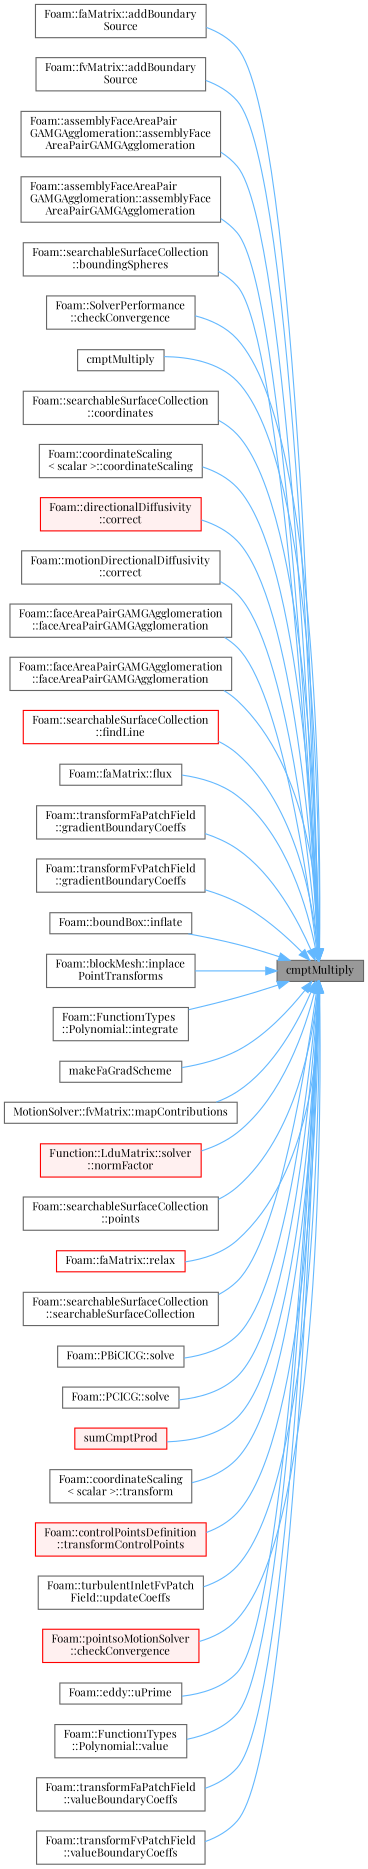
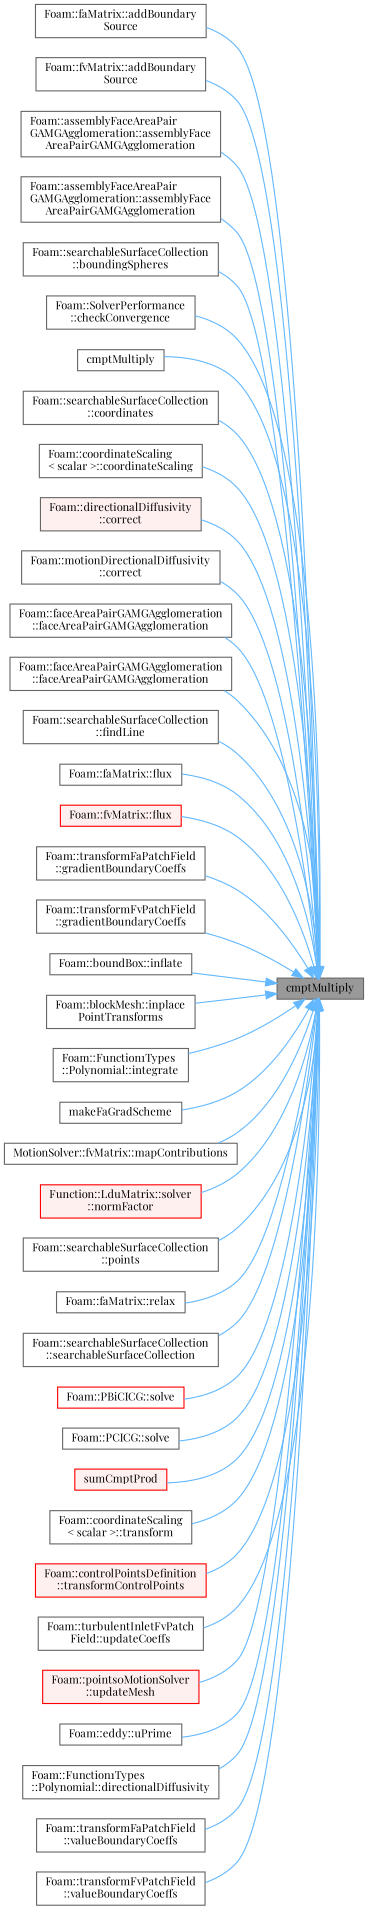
(121, 514) -> (121, 514)
(121, 727) -> (121, 727)
none -> (121, 816)
(121, 1261) -> (121, 1302)
(121, 1357) -> (121, 1398)
(121, 1646) -> (121, 1687)
(121, 1741) -> (121, 1782)
